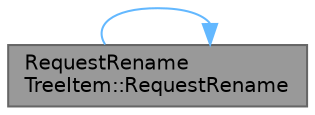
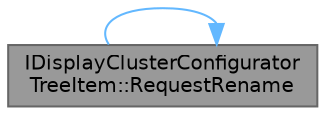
(158, 76) -> (163, 76)
